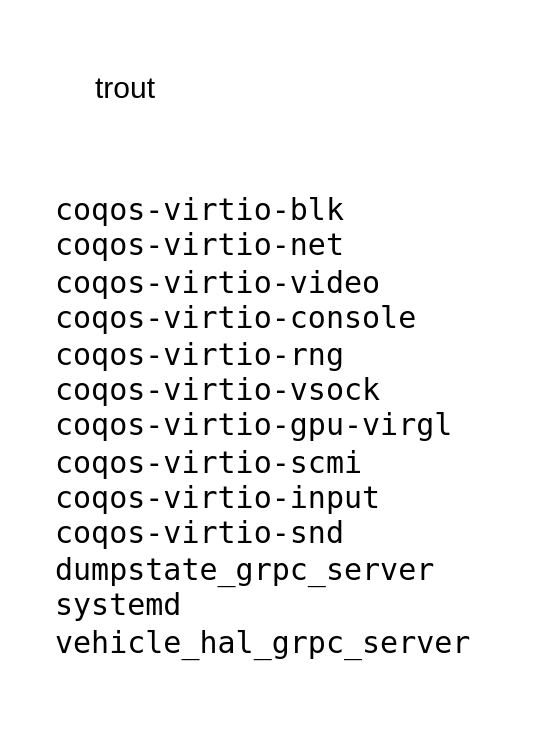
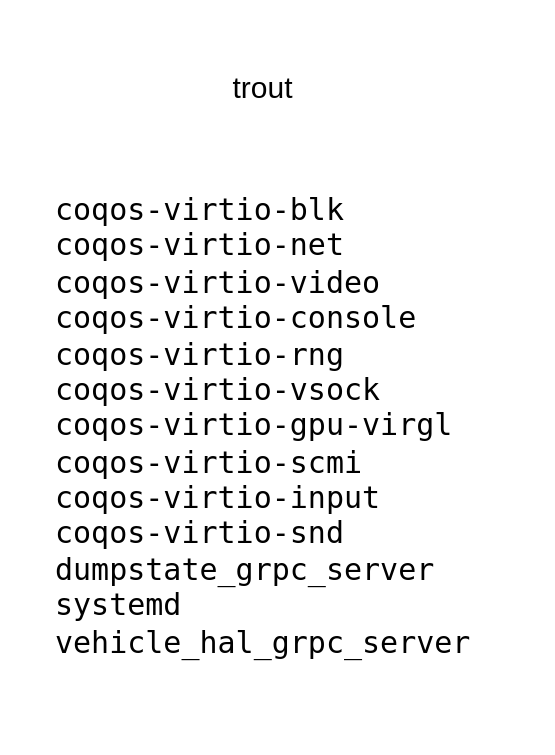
(126, 89) -> (264, 89)
